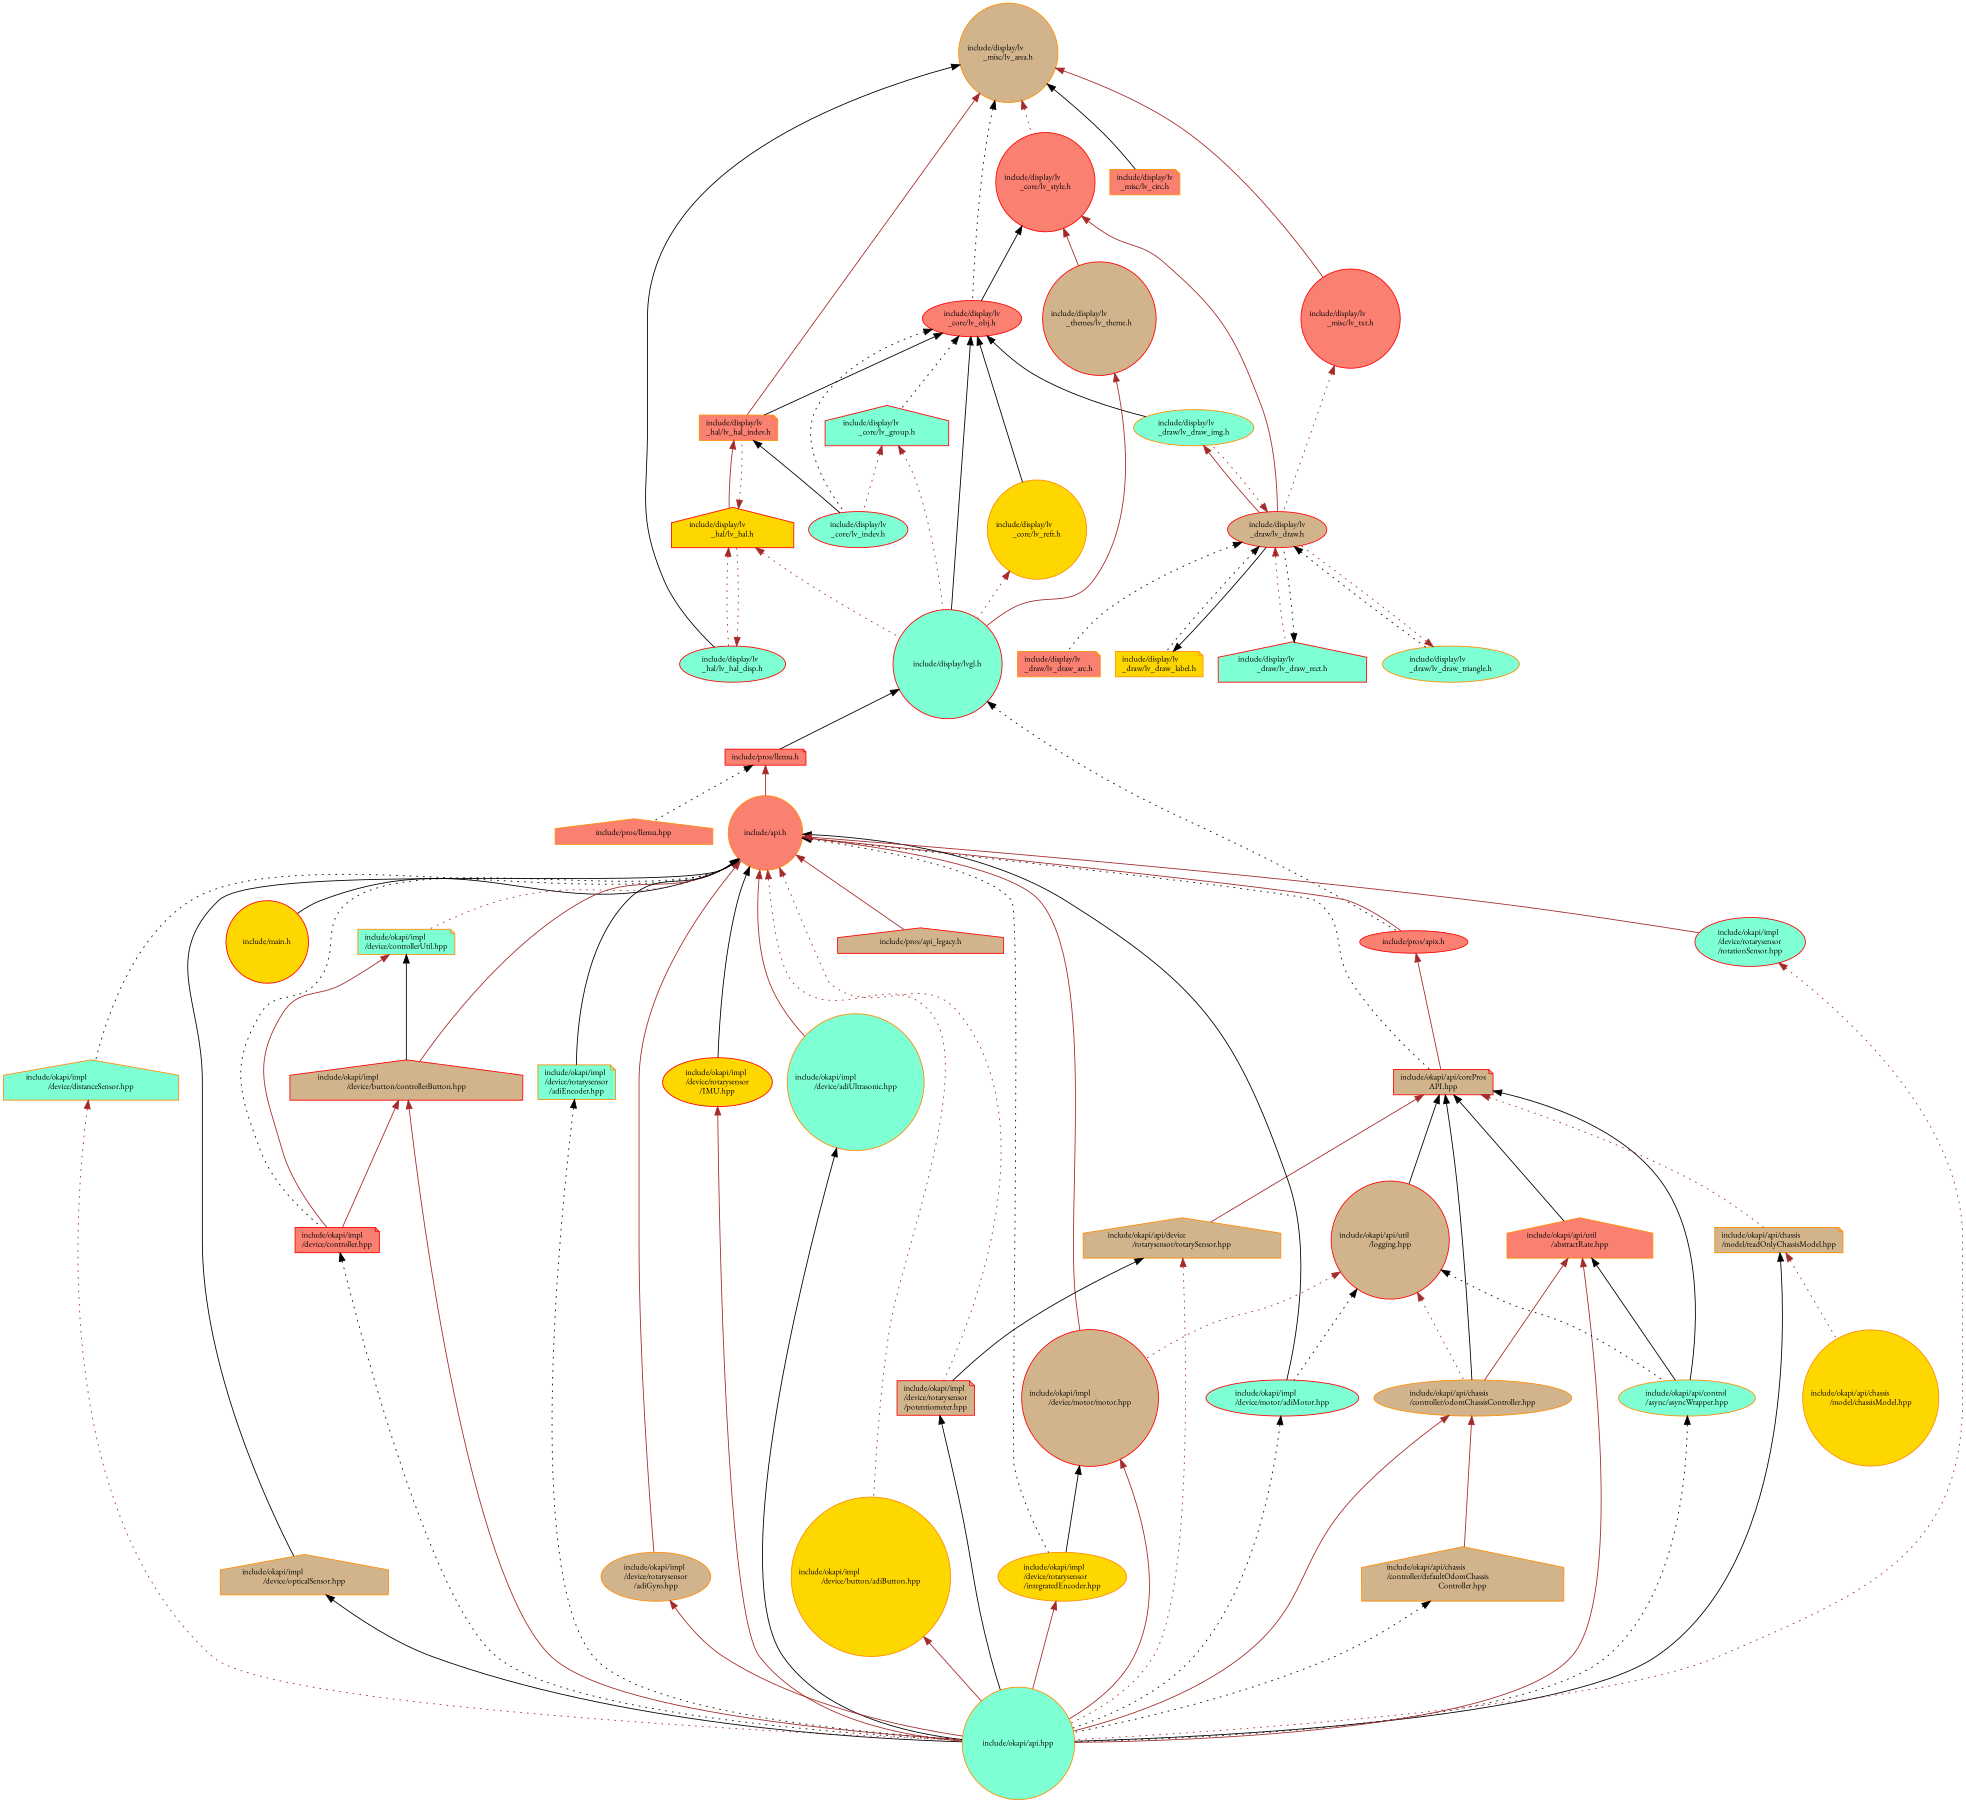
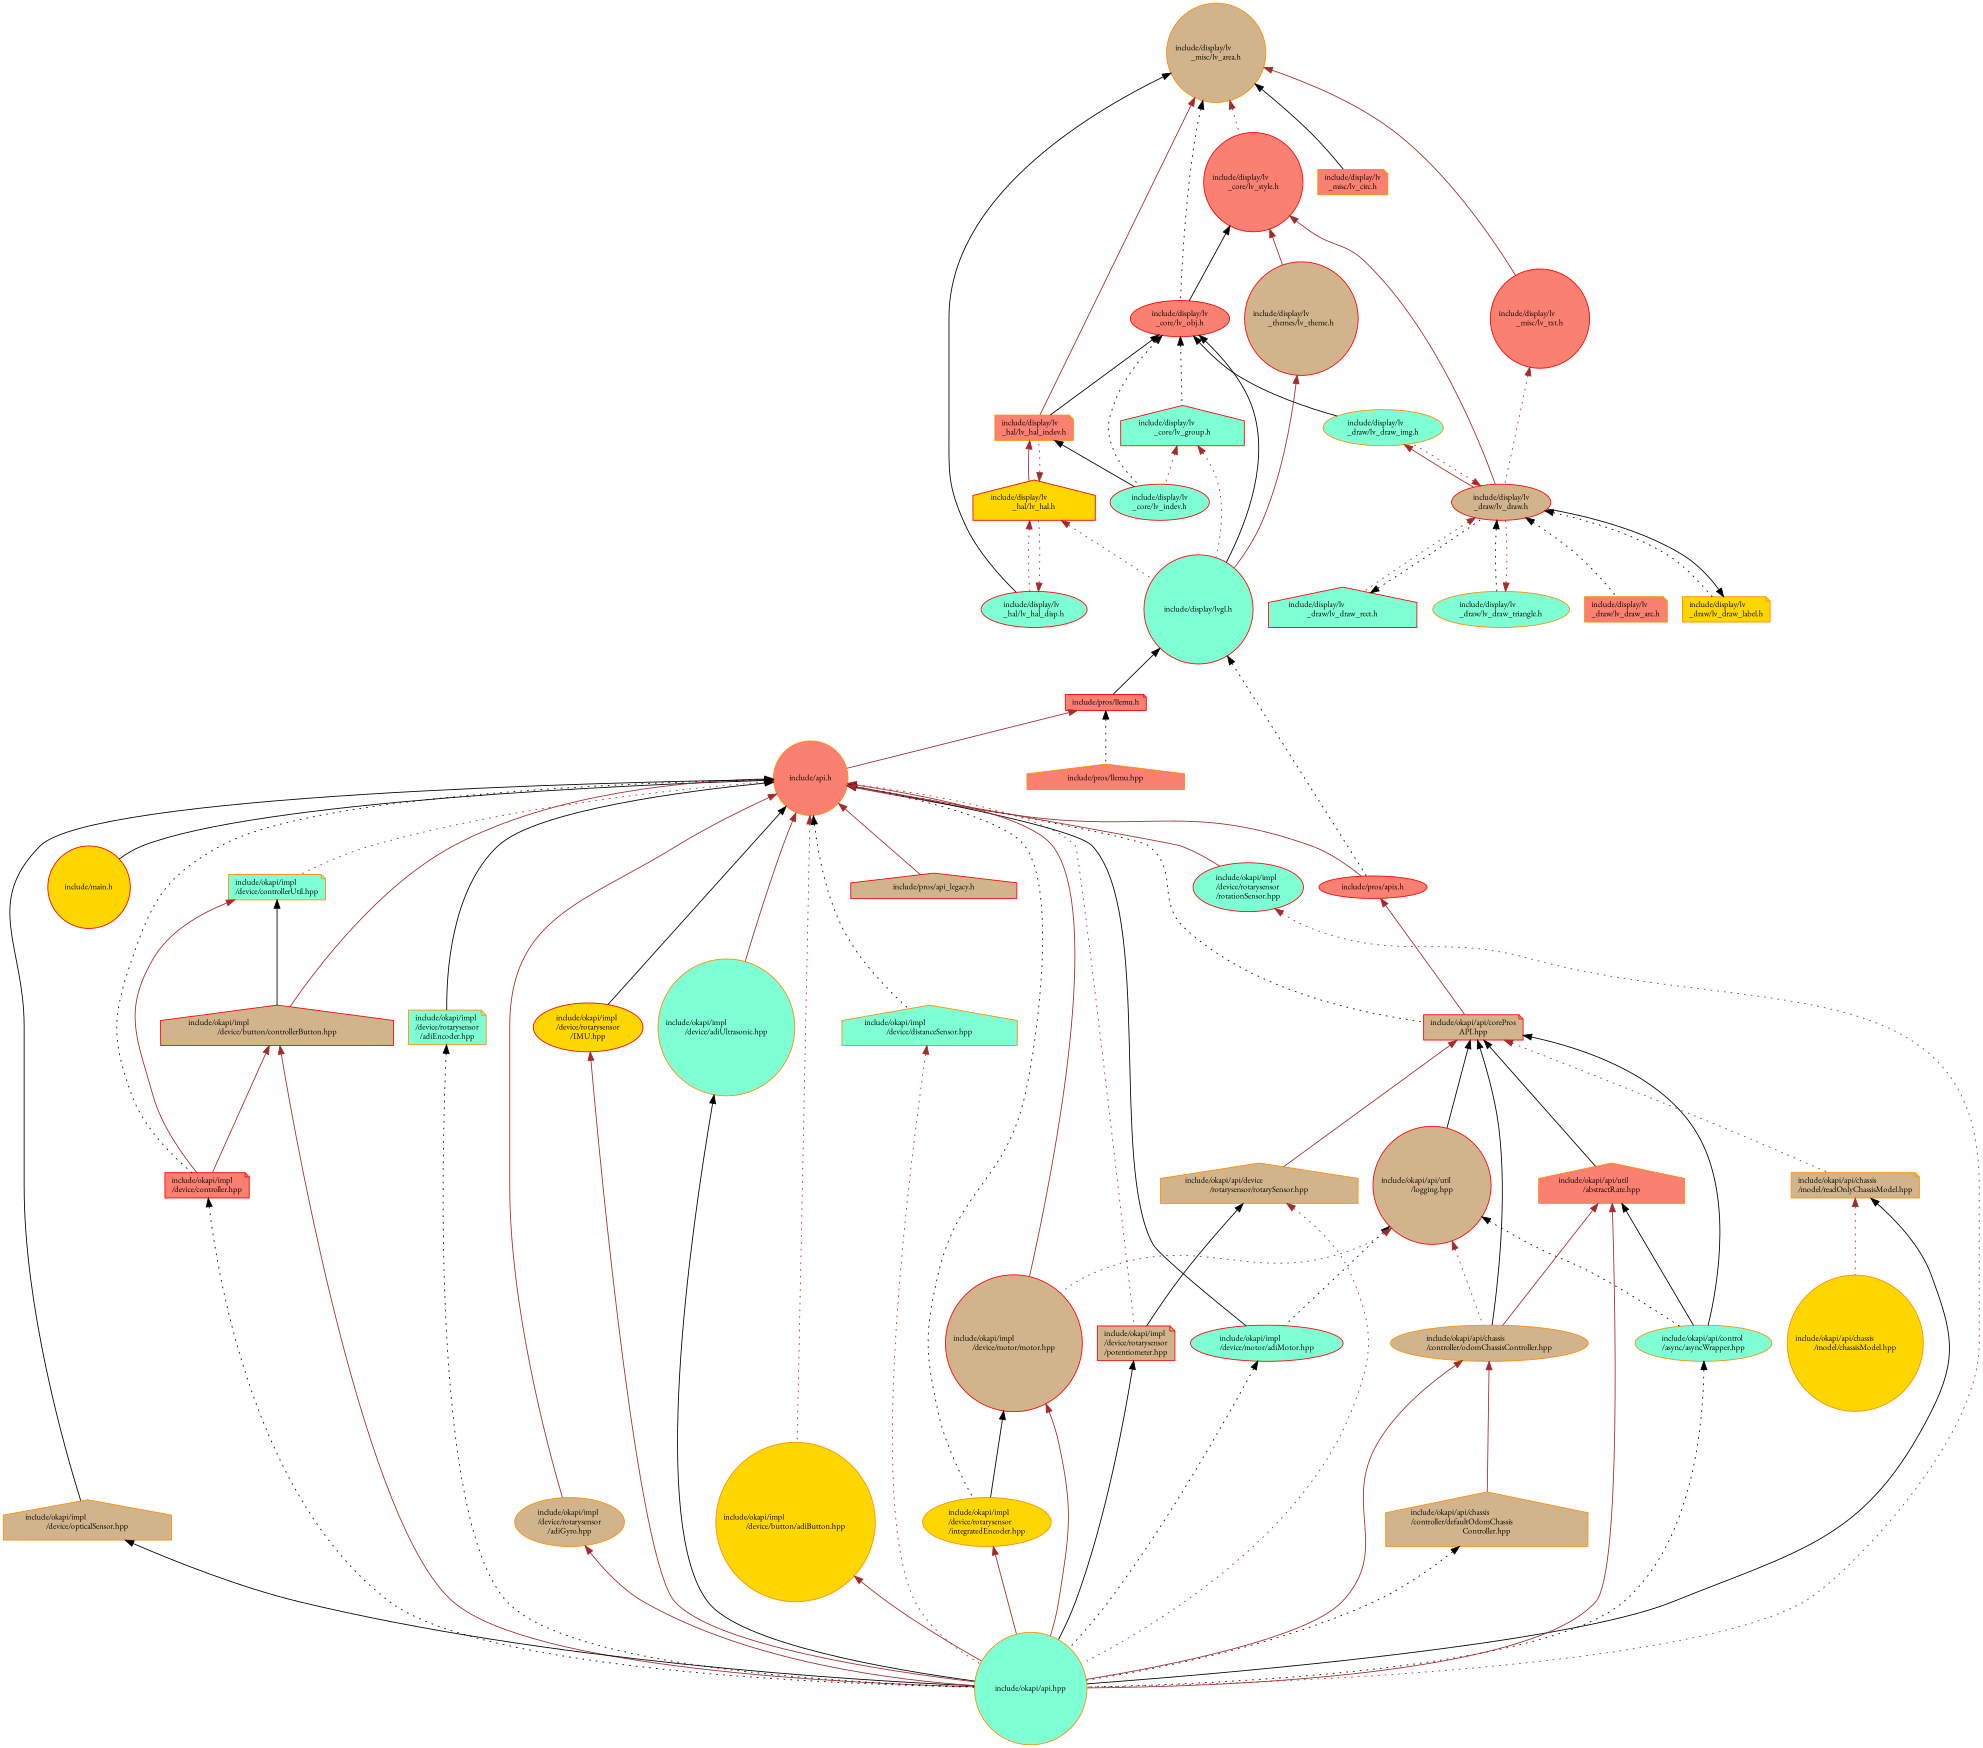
(1037, 530) -> none
